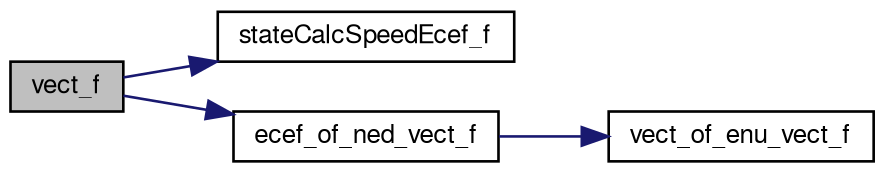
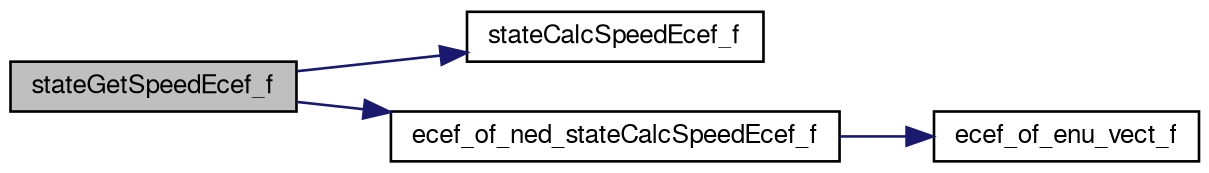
(67, 87) -> (153, 87)
(366, 136) -> (615, 136)
(741, 136) -> (1066, 136)
